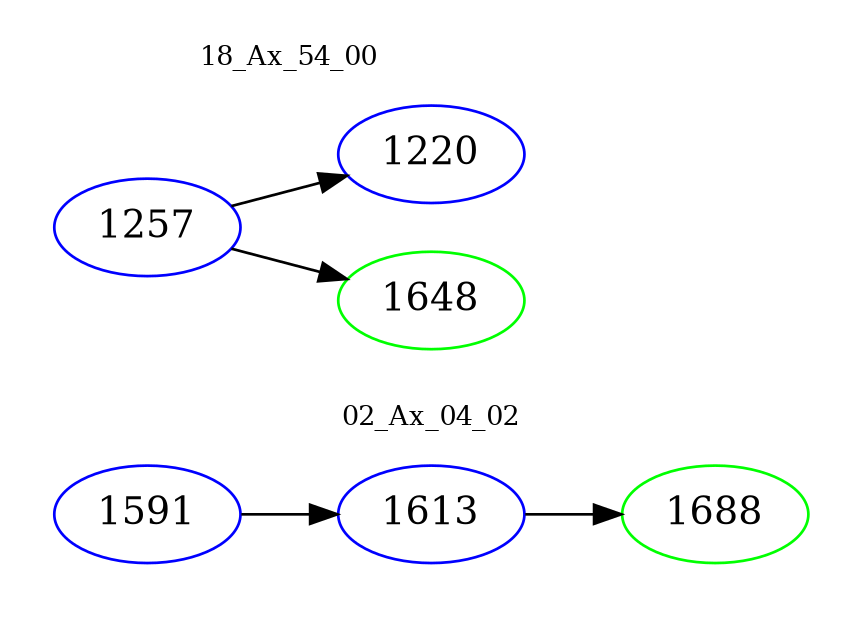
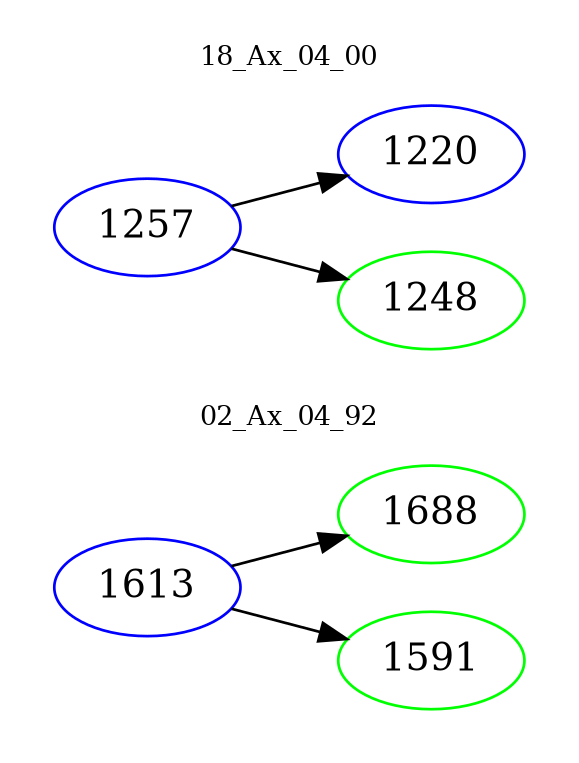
(289, 58) -> (289, 58)
(431, 300) -> (431, 300)
(431, 418) -> (289, 418)
(147, 514) -> (431, 660)
(276, 514) -> (276, 620)
